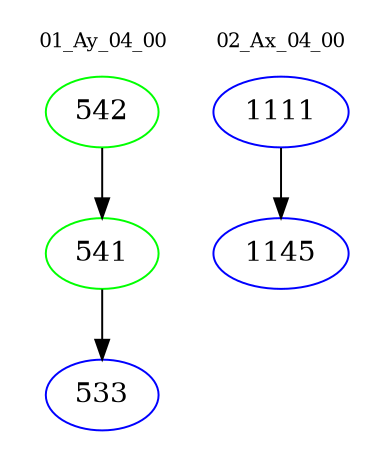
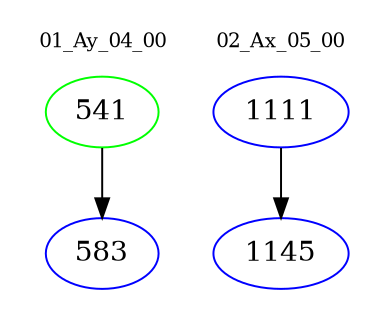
(281, 42) -> (281, 42)
(102, 112) -> none
(102, 395) -> (102, 254)
